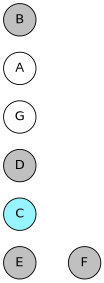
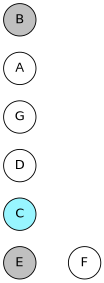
(20, 166) -> (20, 166)
(85, 263) -> (85, 263)
